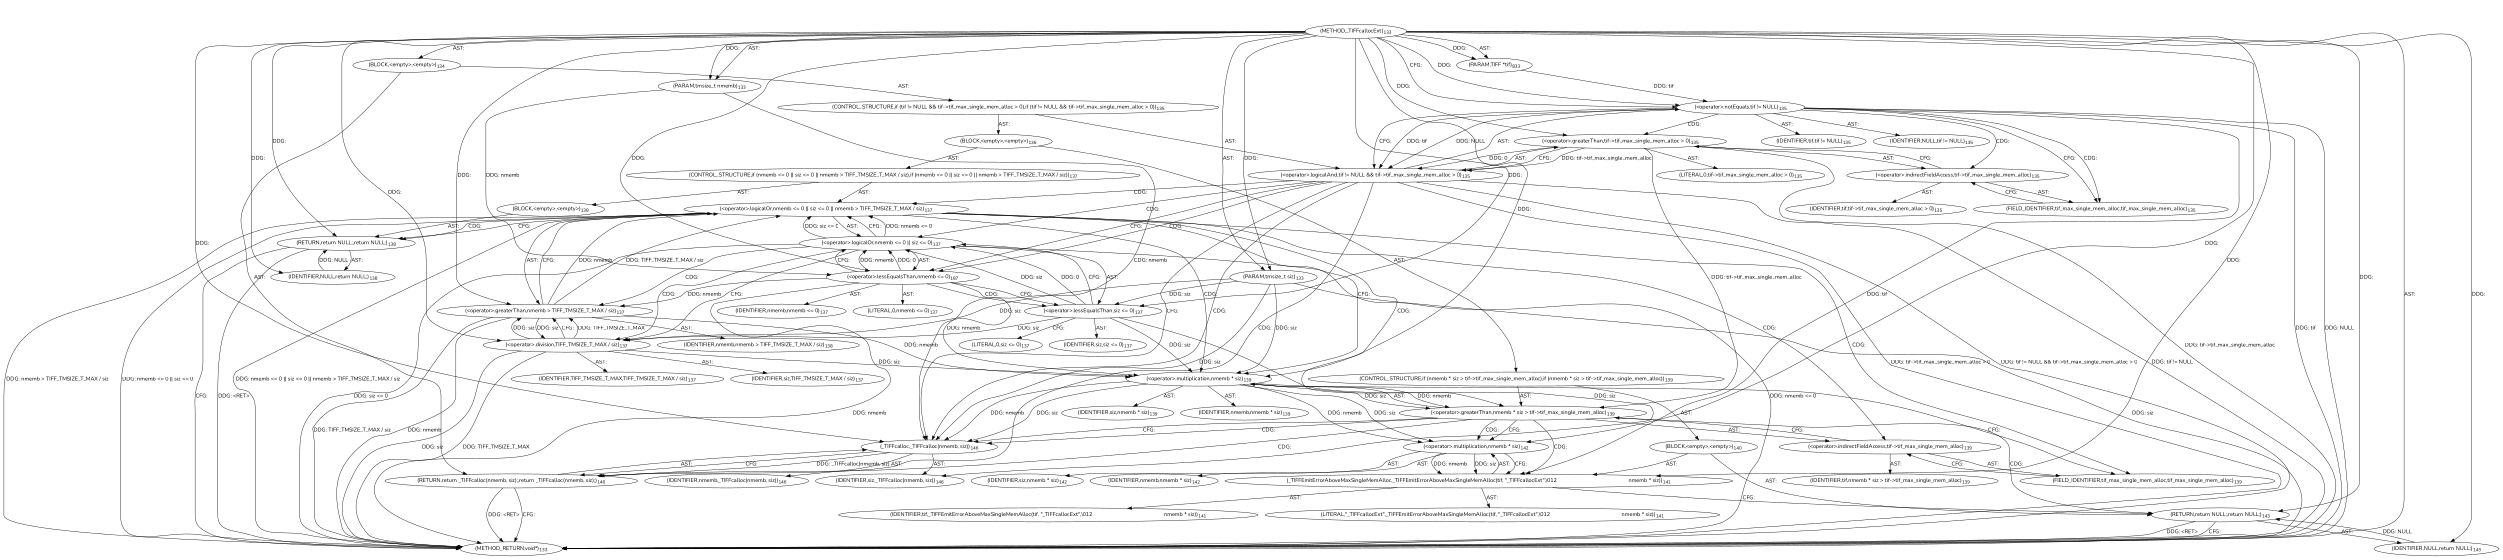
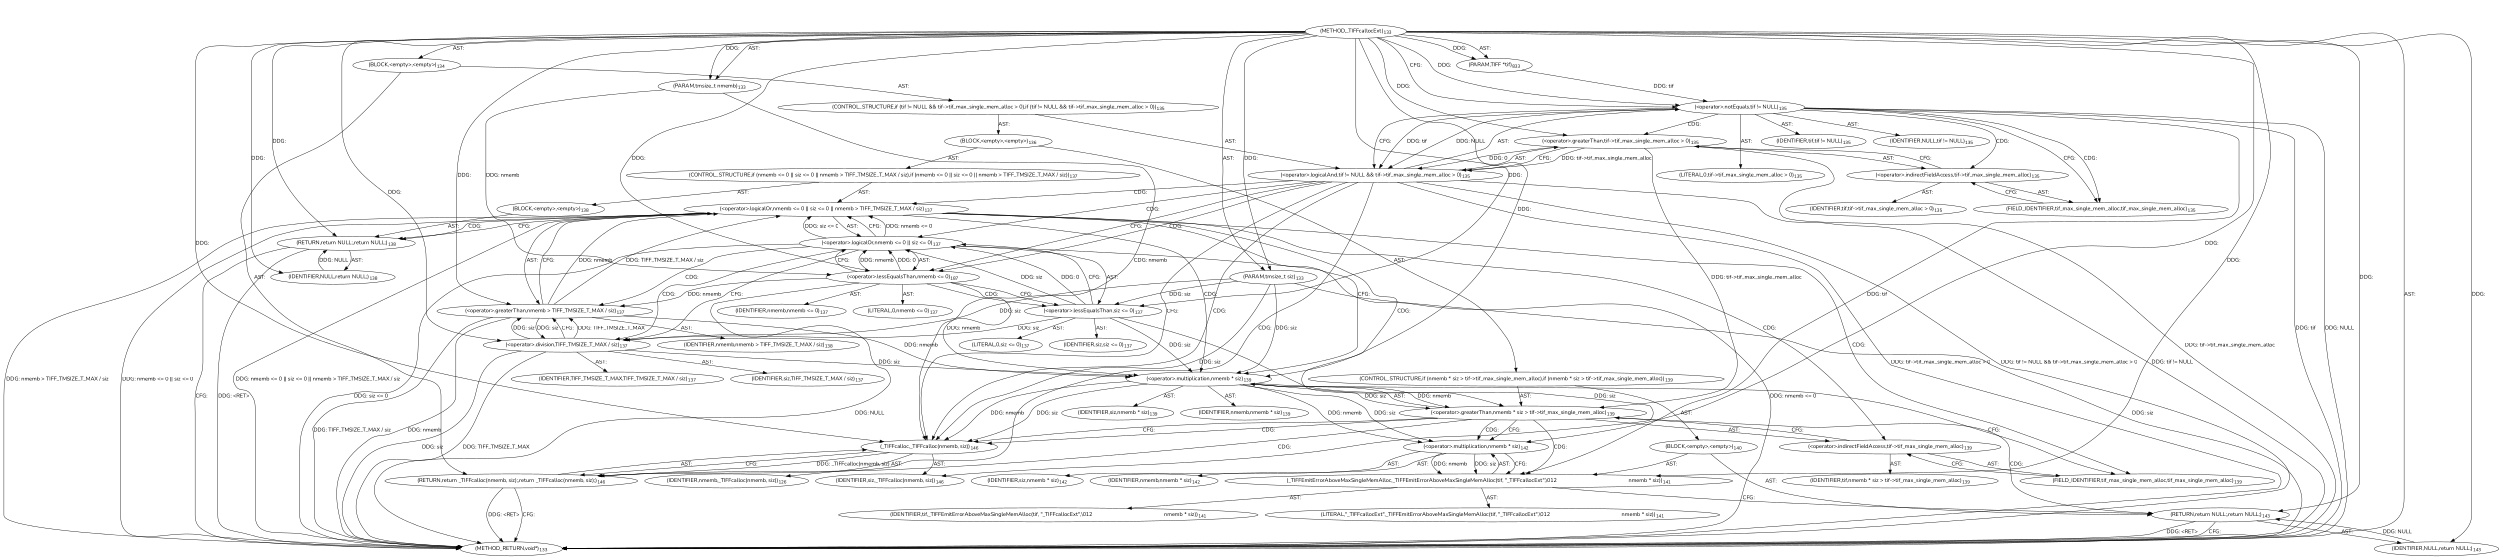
(1679, 158) -> (1741, 139)
(1059, 328) -> (1059, 328)
(870, 413) -> (870, 413)
(783, 480) -> (783, 480)
